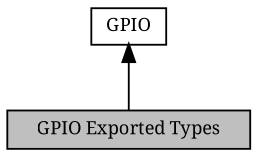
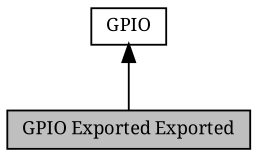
(129, 130) -> (129, 130)
